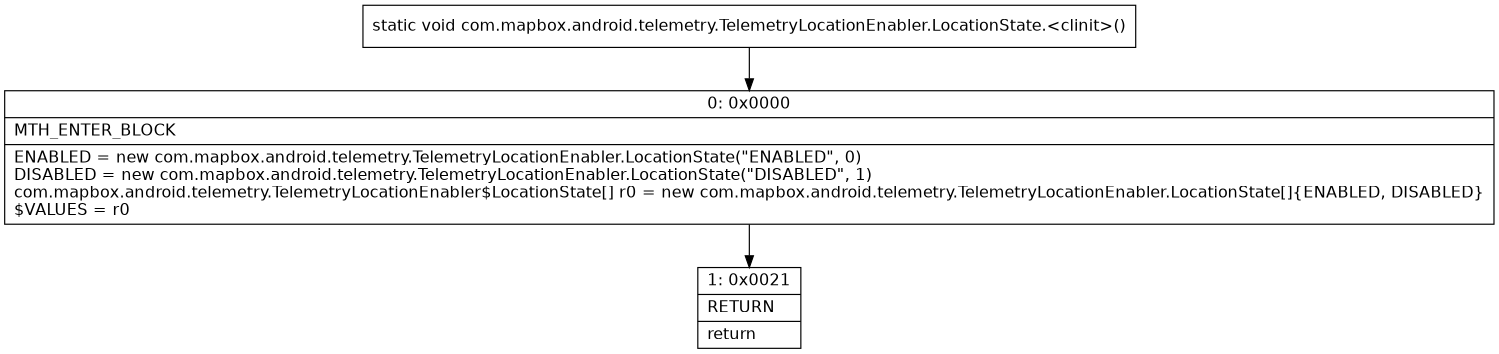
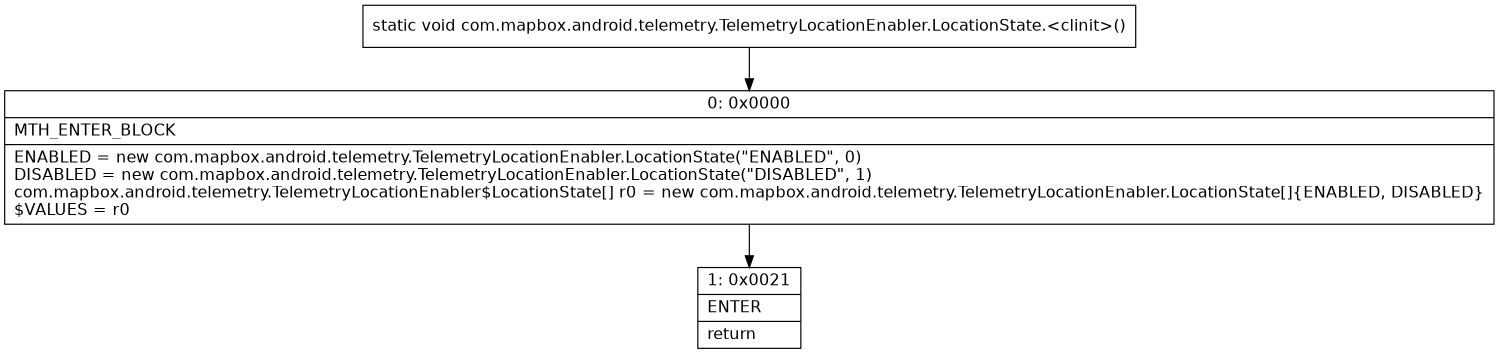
(741, 307) -> (735, 307)
